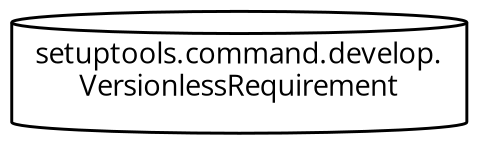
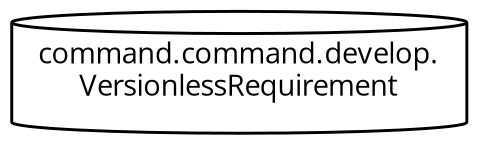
(239, 72) -> (239, 72)
